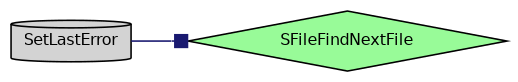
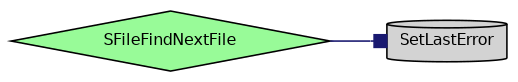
(151, 41) -> (350, 41)
